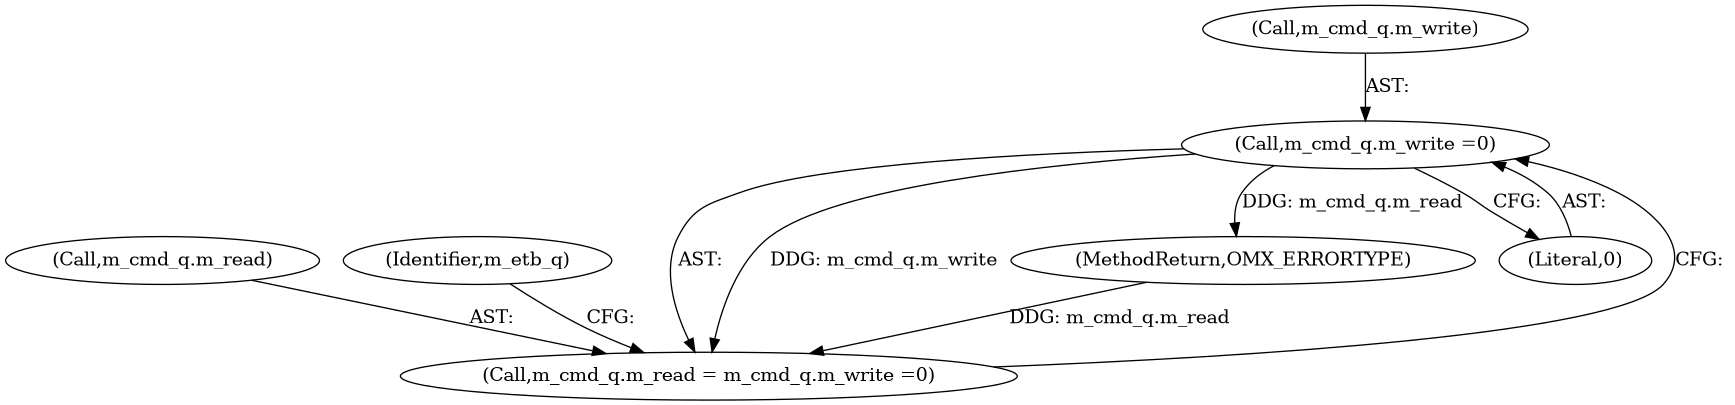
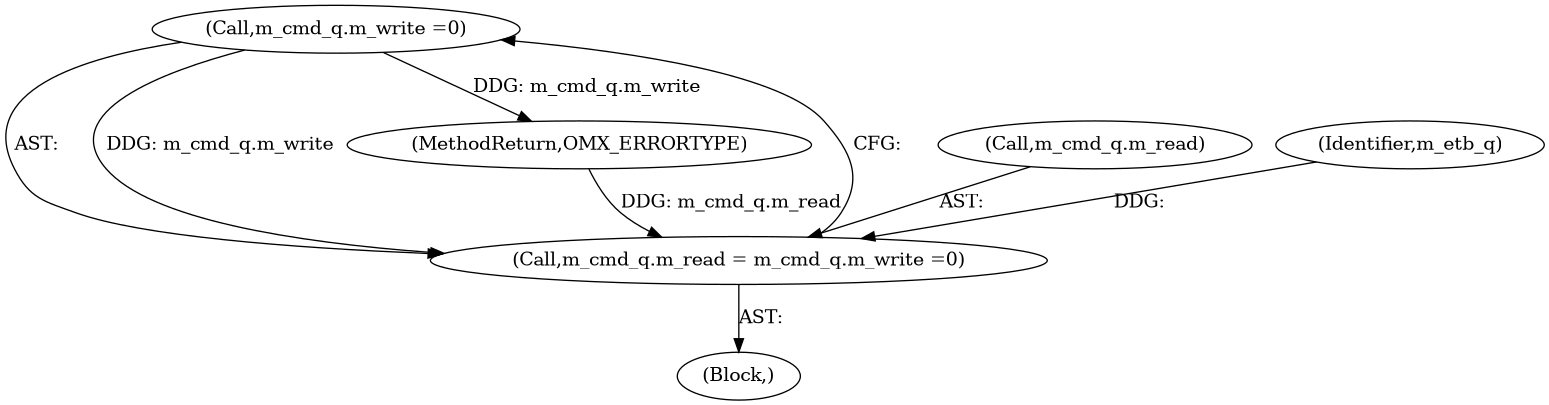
(1365, 29) -> none
(1352, 203) -> (587, 87)
(1575, 261) -> none
(614, 318) -> (1142, 203)
none -> (739, 376)
